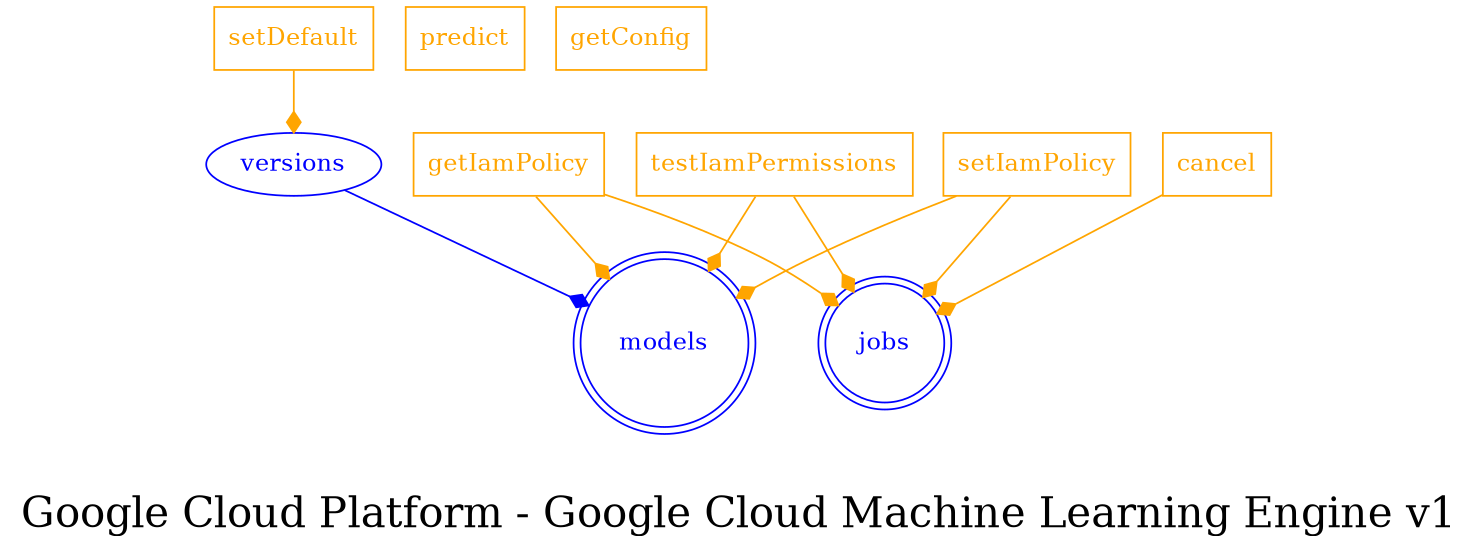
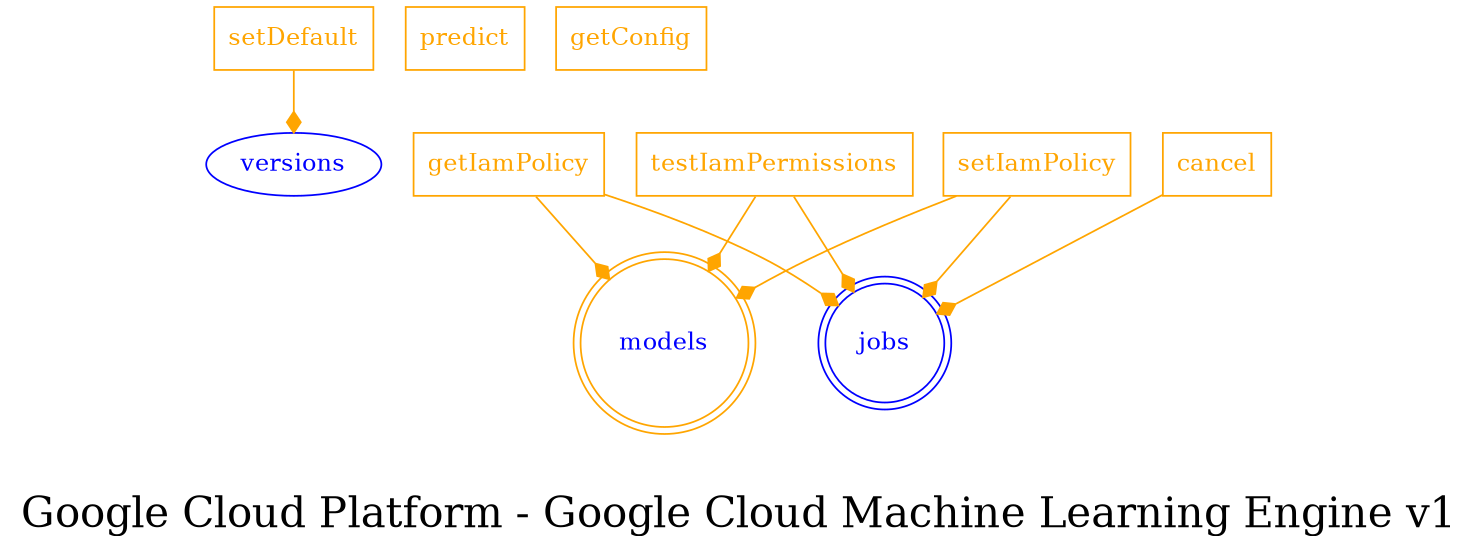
(457, 243) -> none
(665, 343) -> (665, 343)
